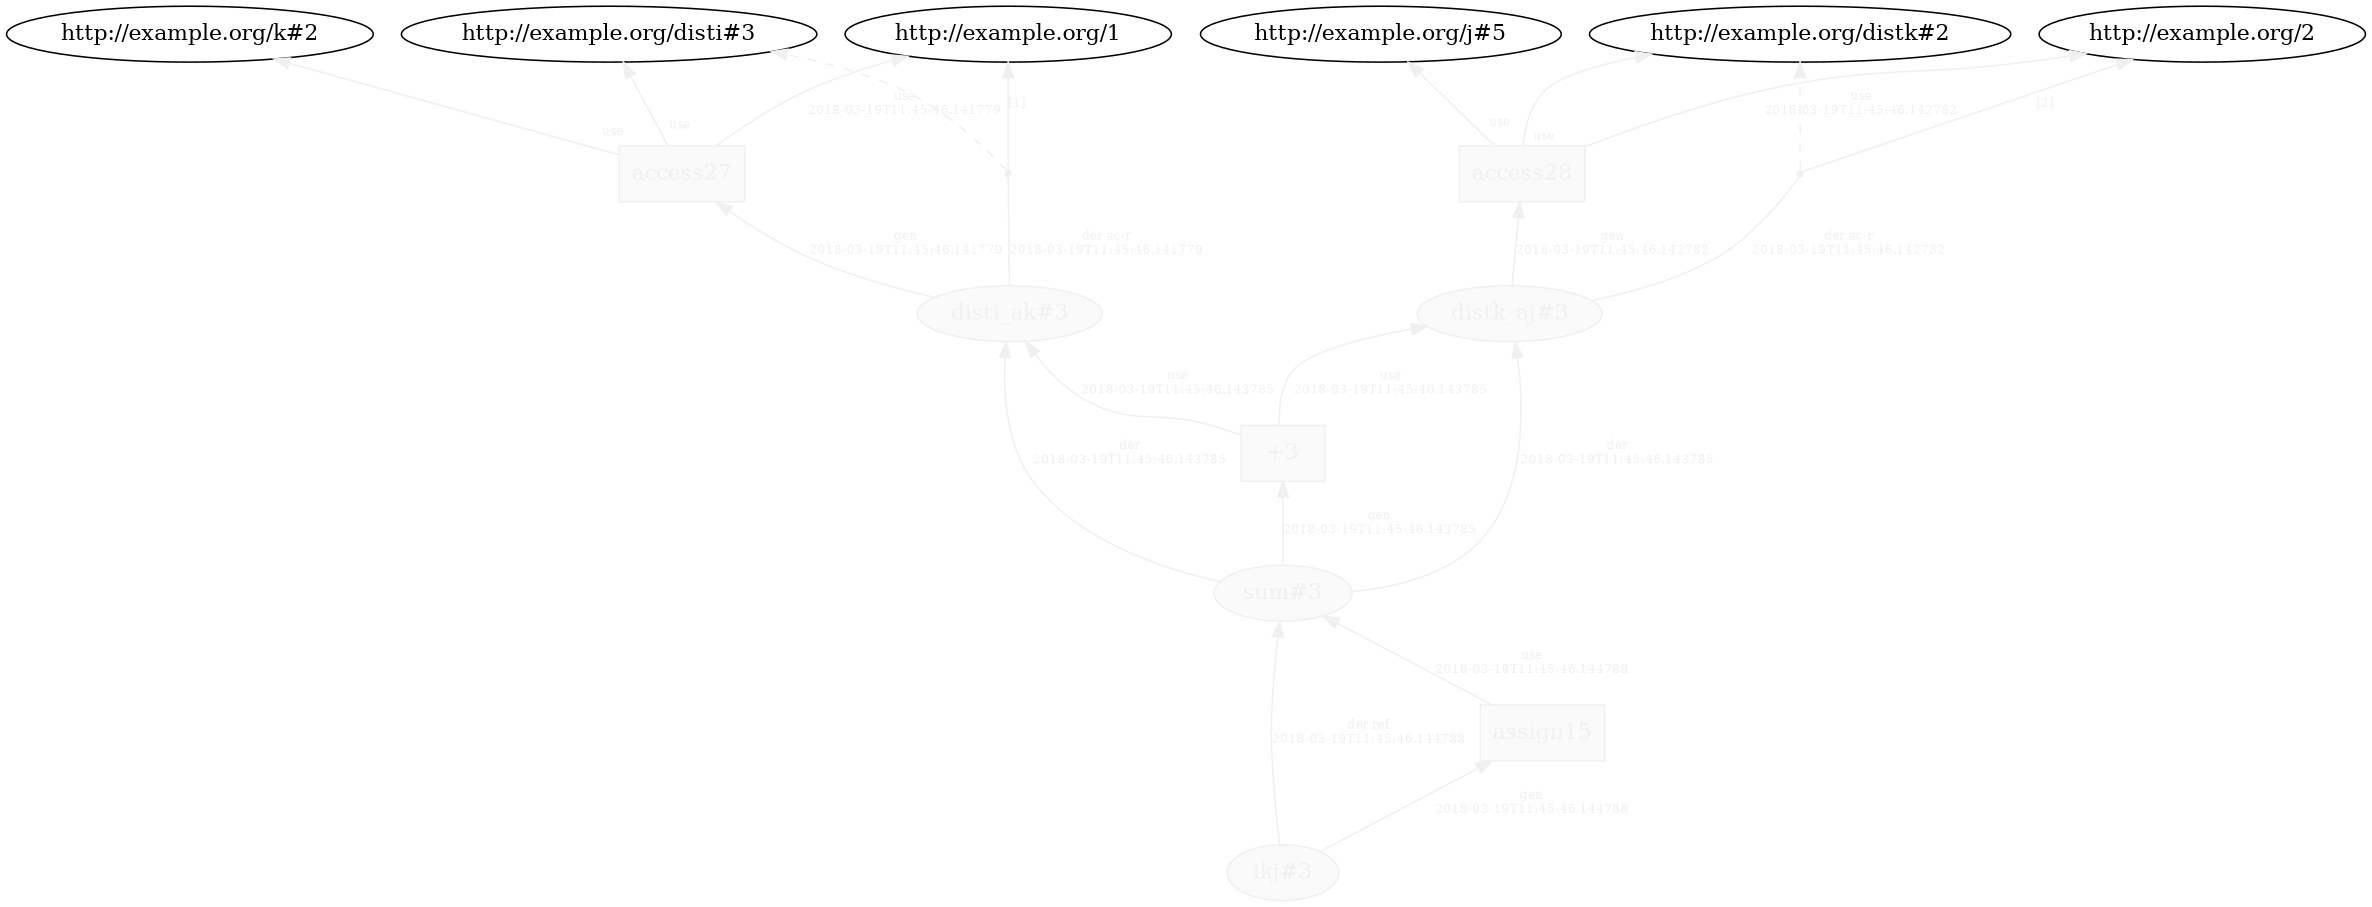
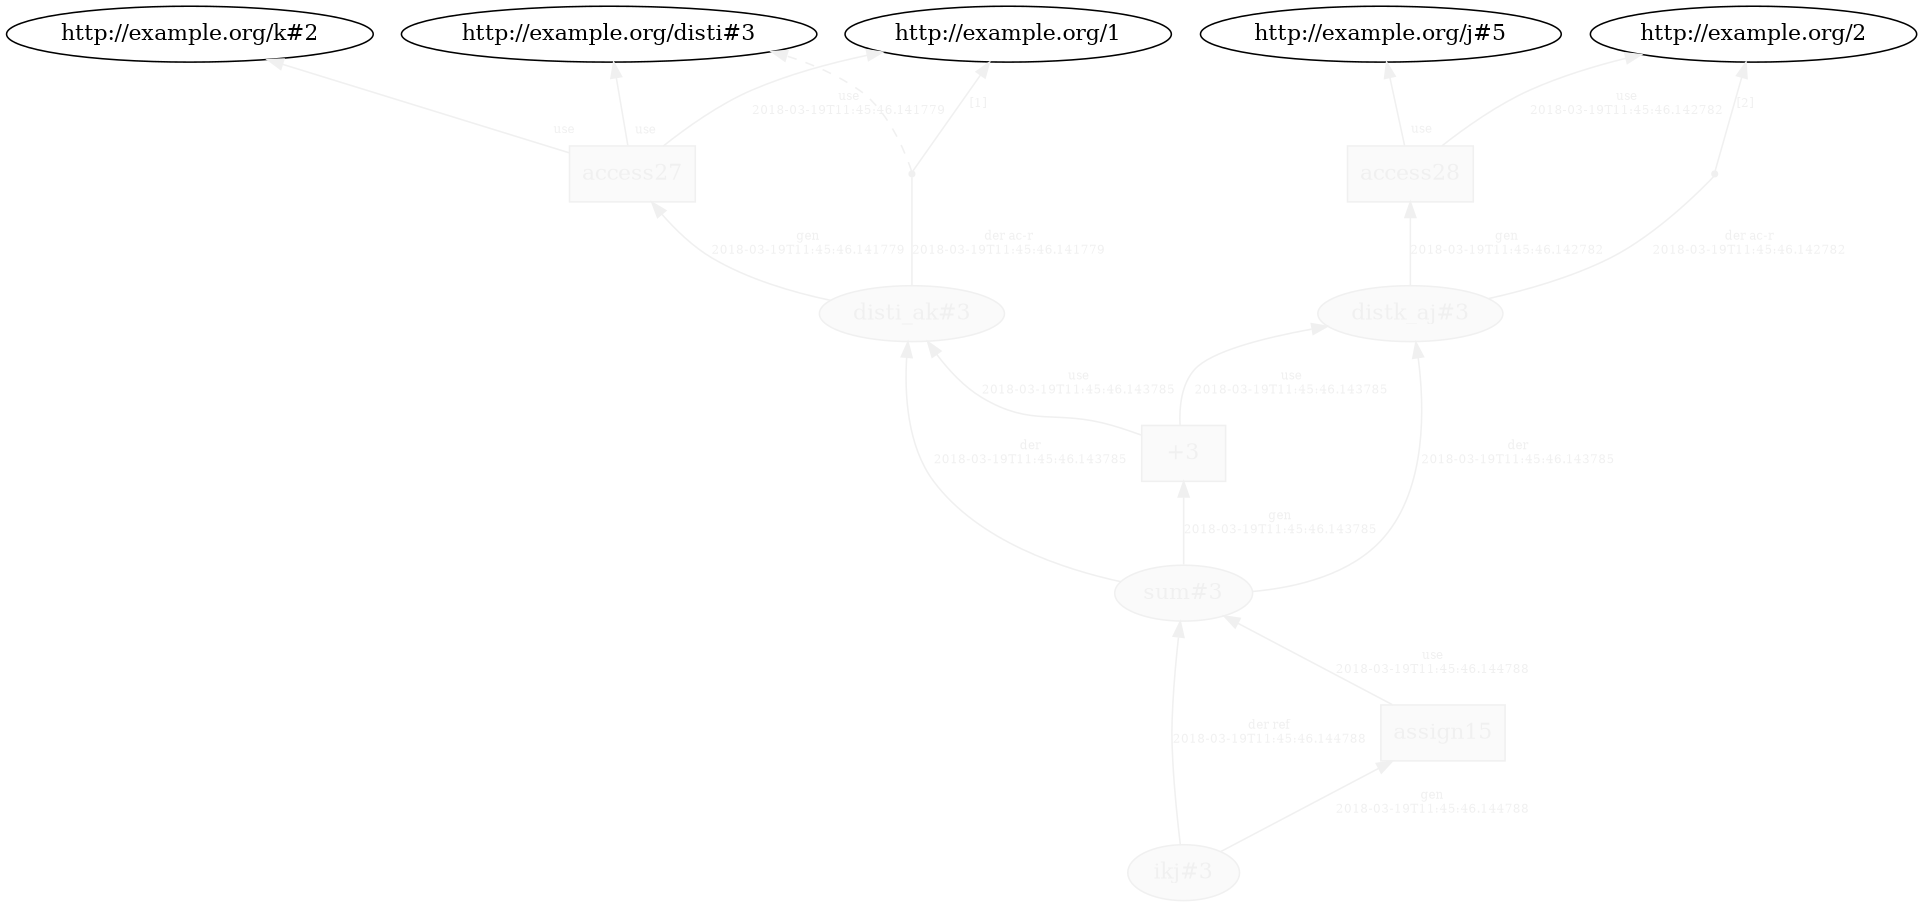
(1800, 34) -> none
